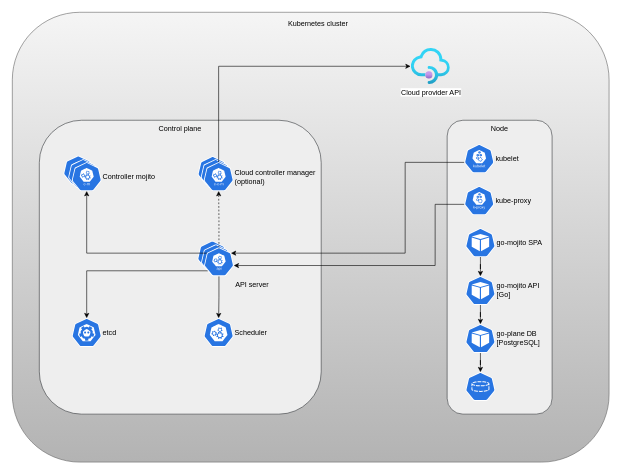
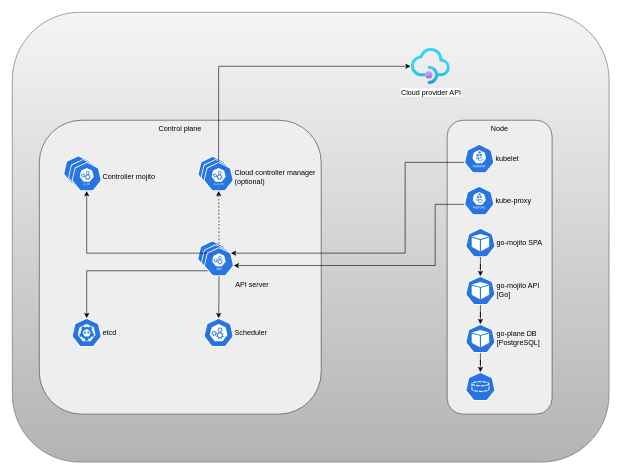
(318, 24) -> none
